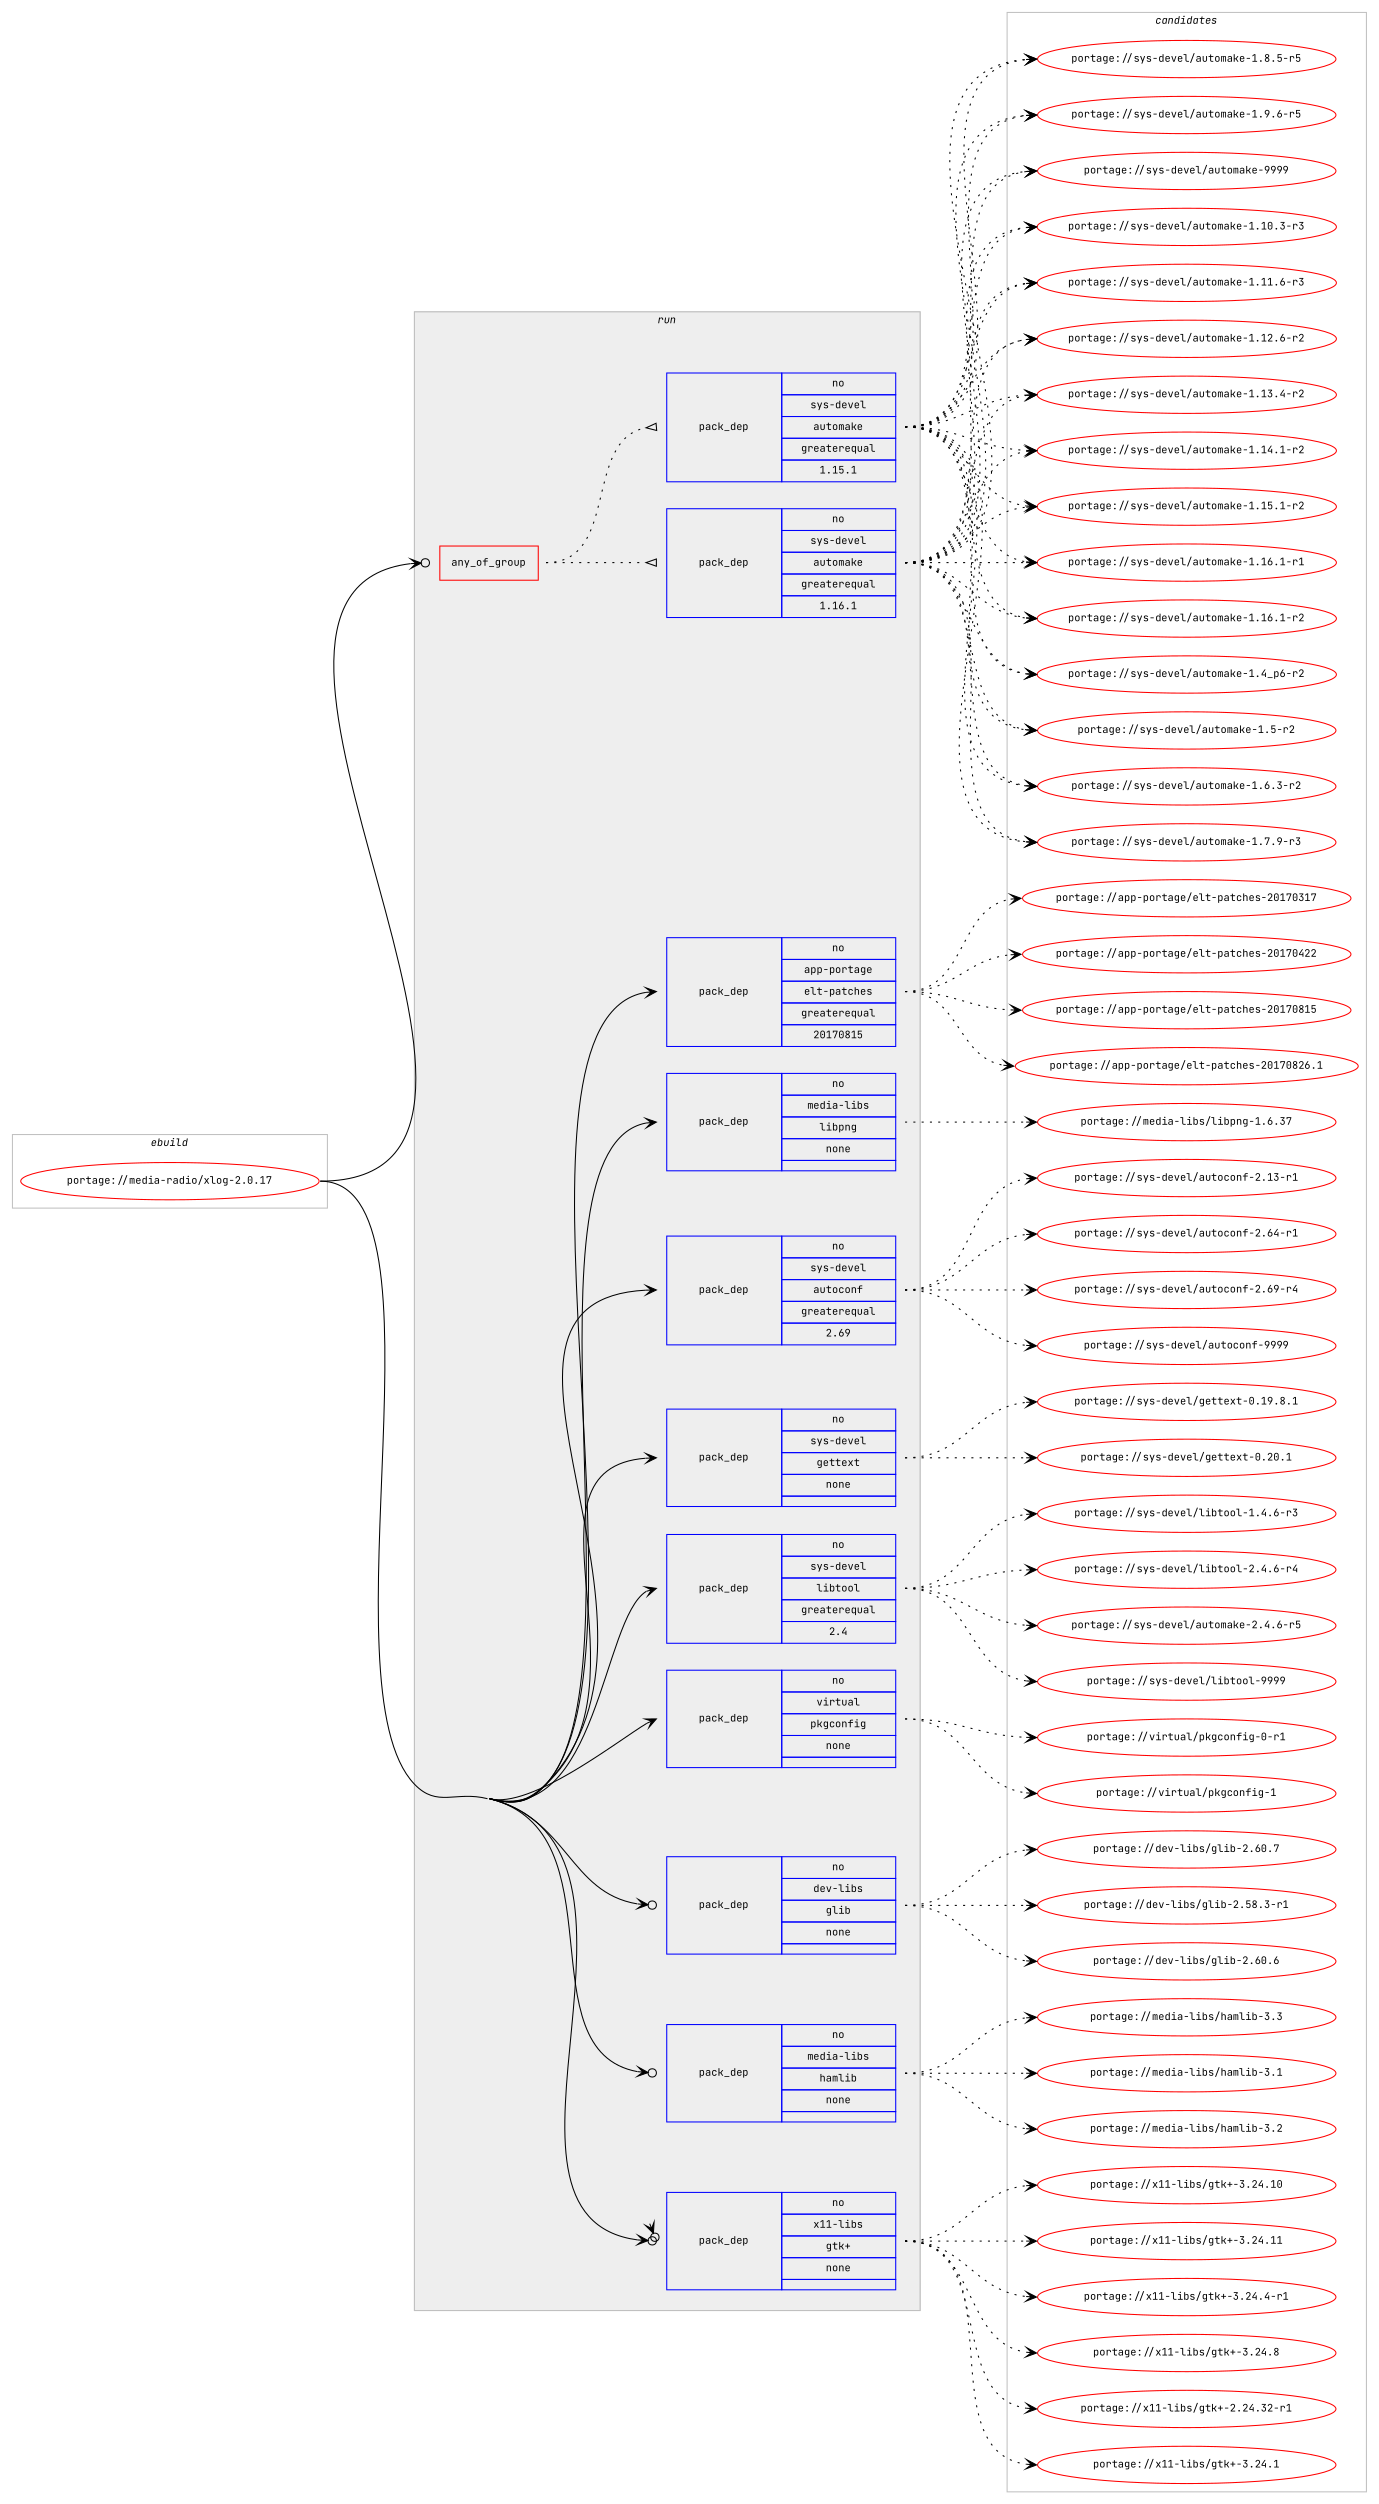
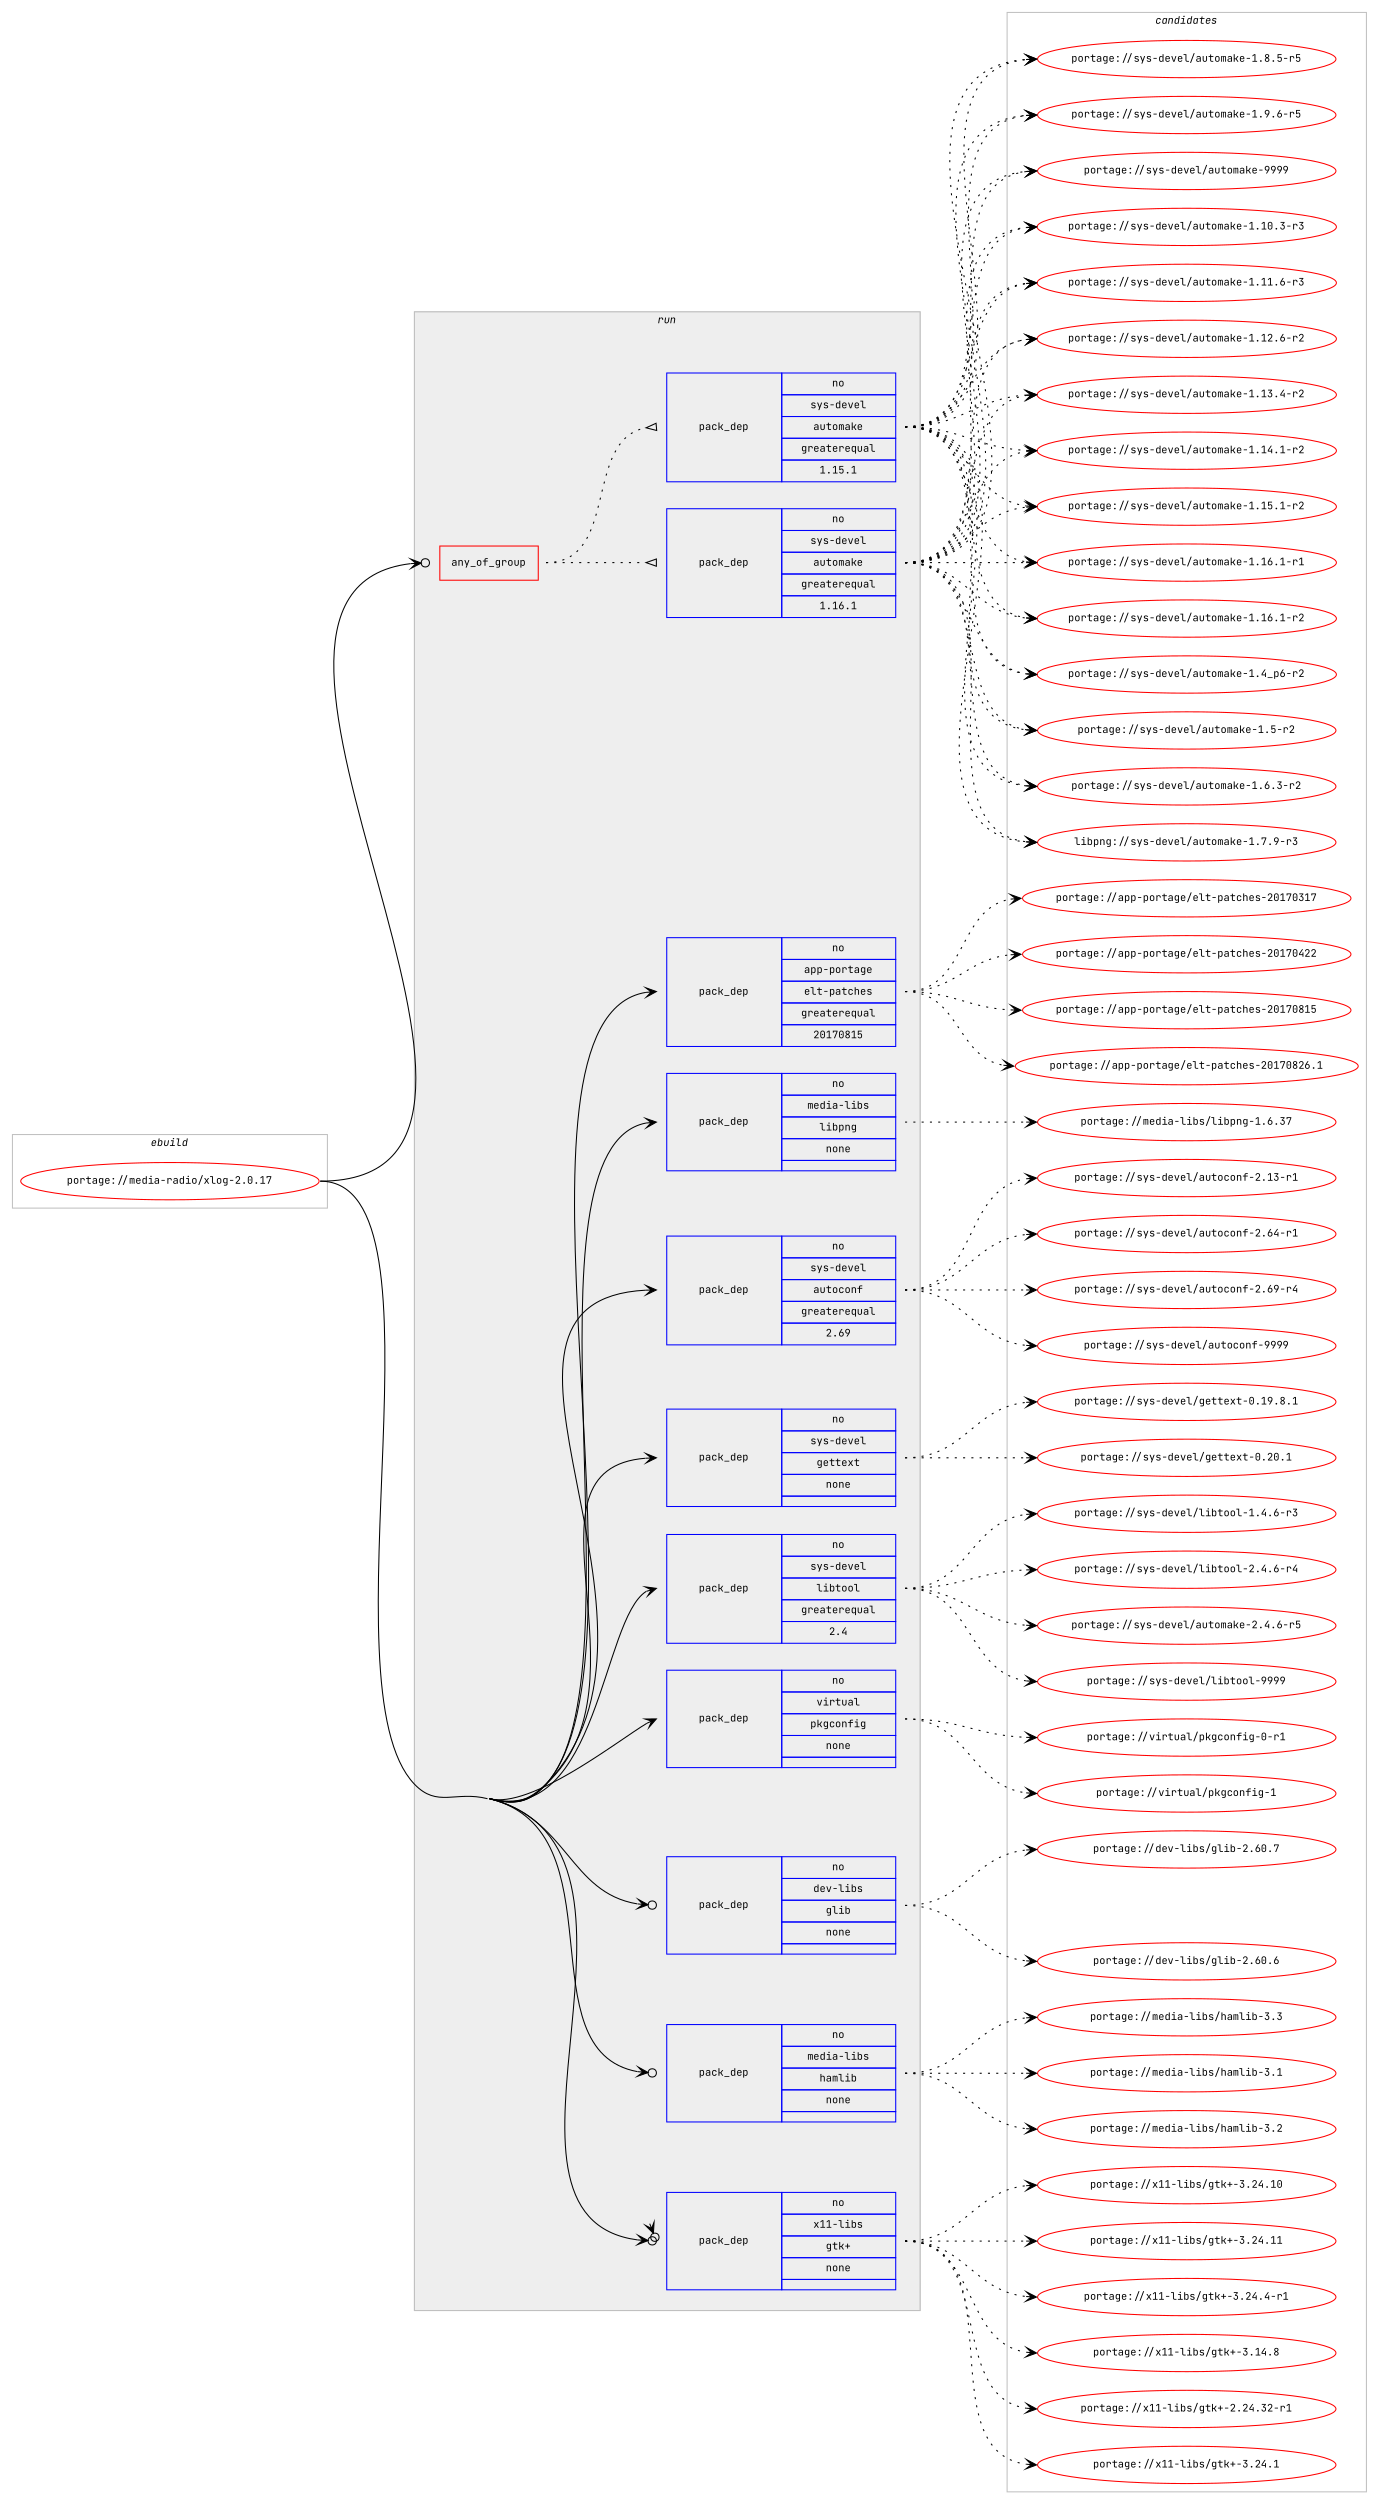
(1187, 842) -> (1187, 842)
(1187, 1905) -> none
(1187, 2353) -> (1187, 2353)
